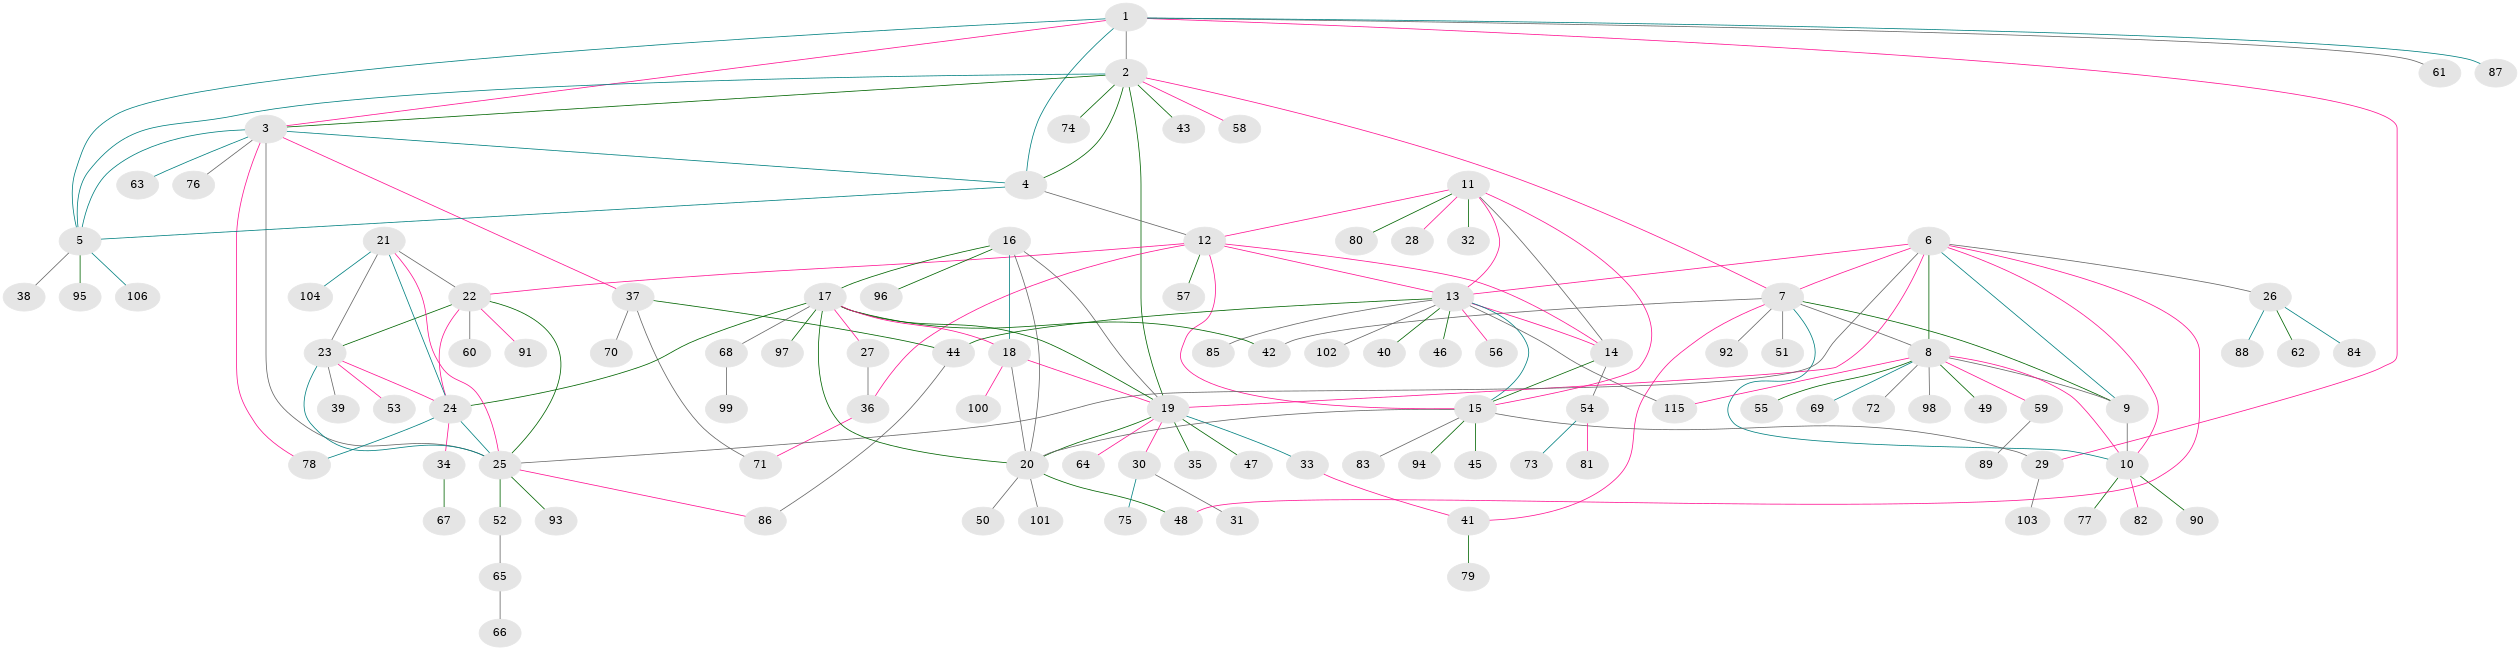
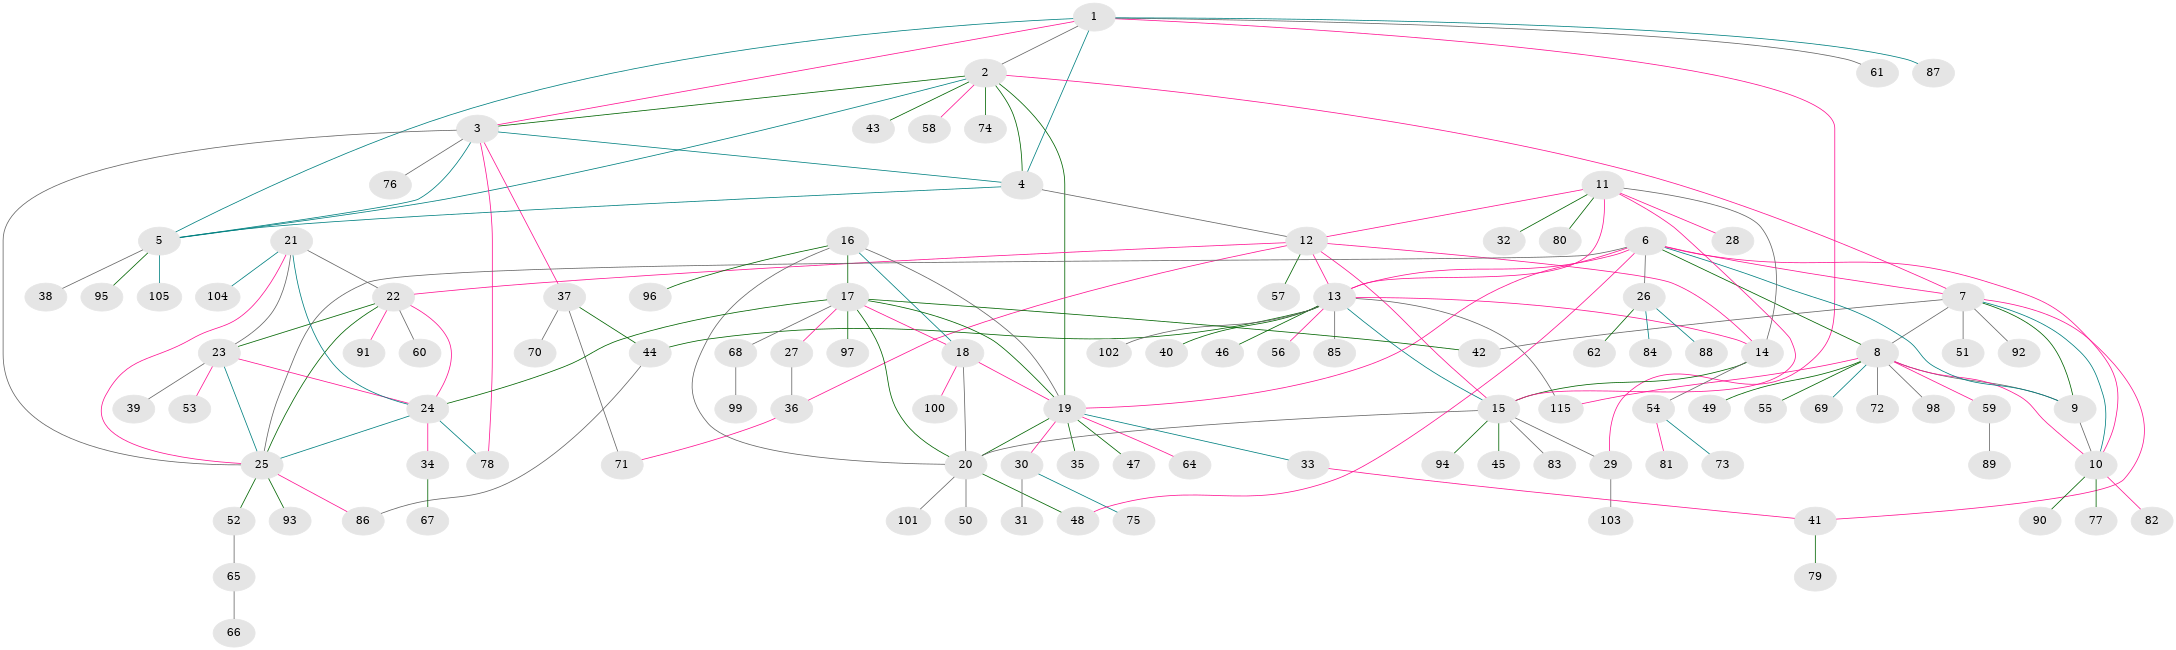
(138, 185) -> none
(138, 297) -> (159, 297)
